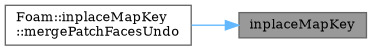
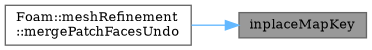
(98, 25) -> (98, 25)
